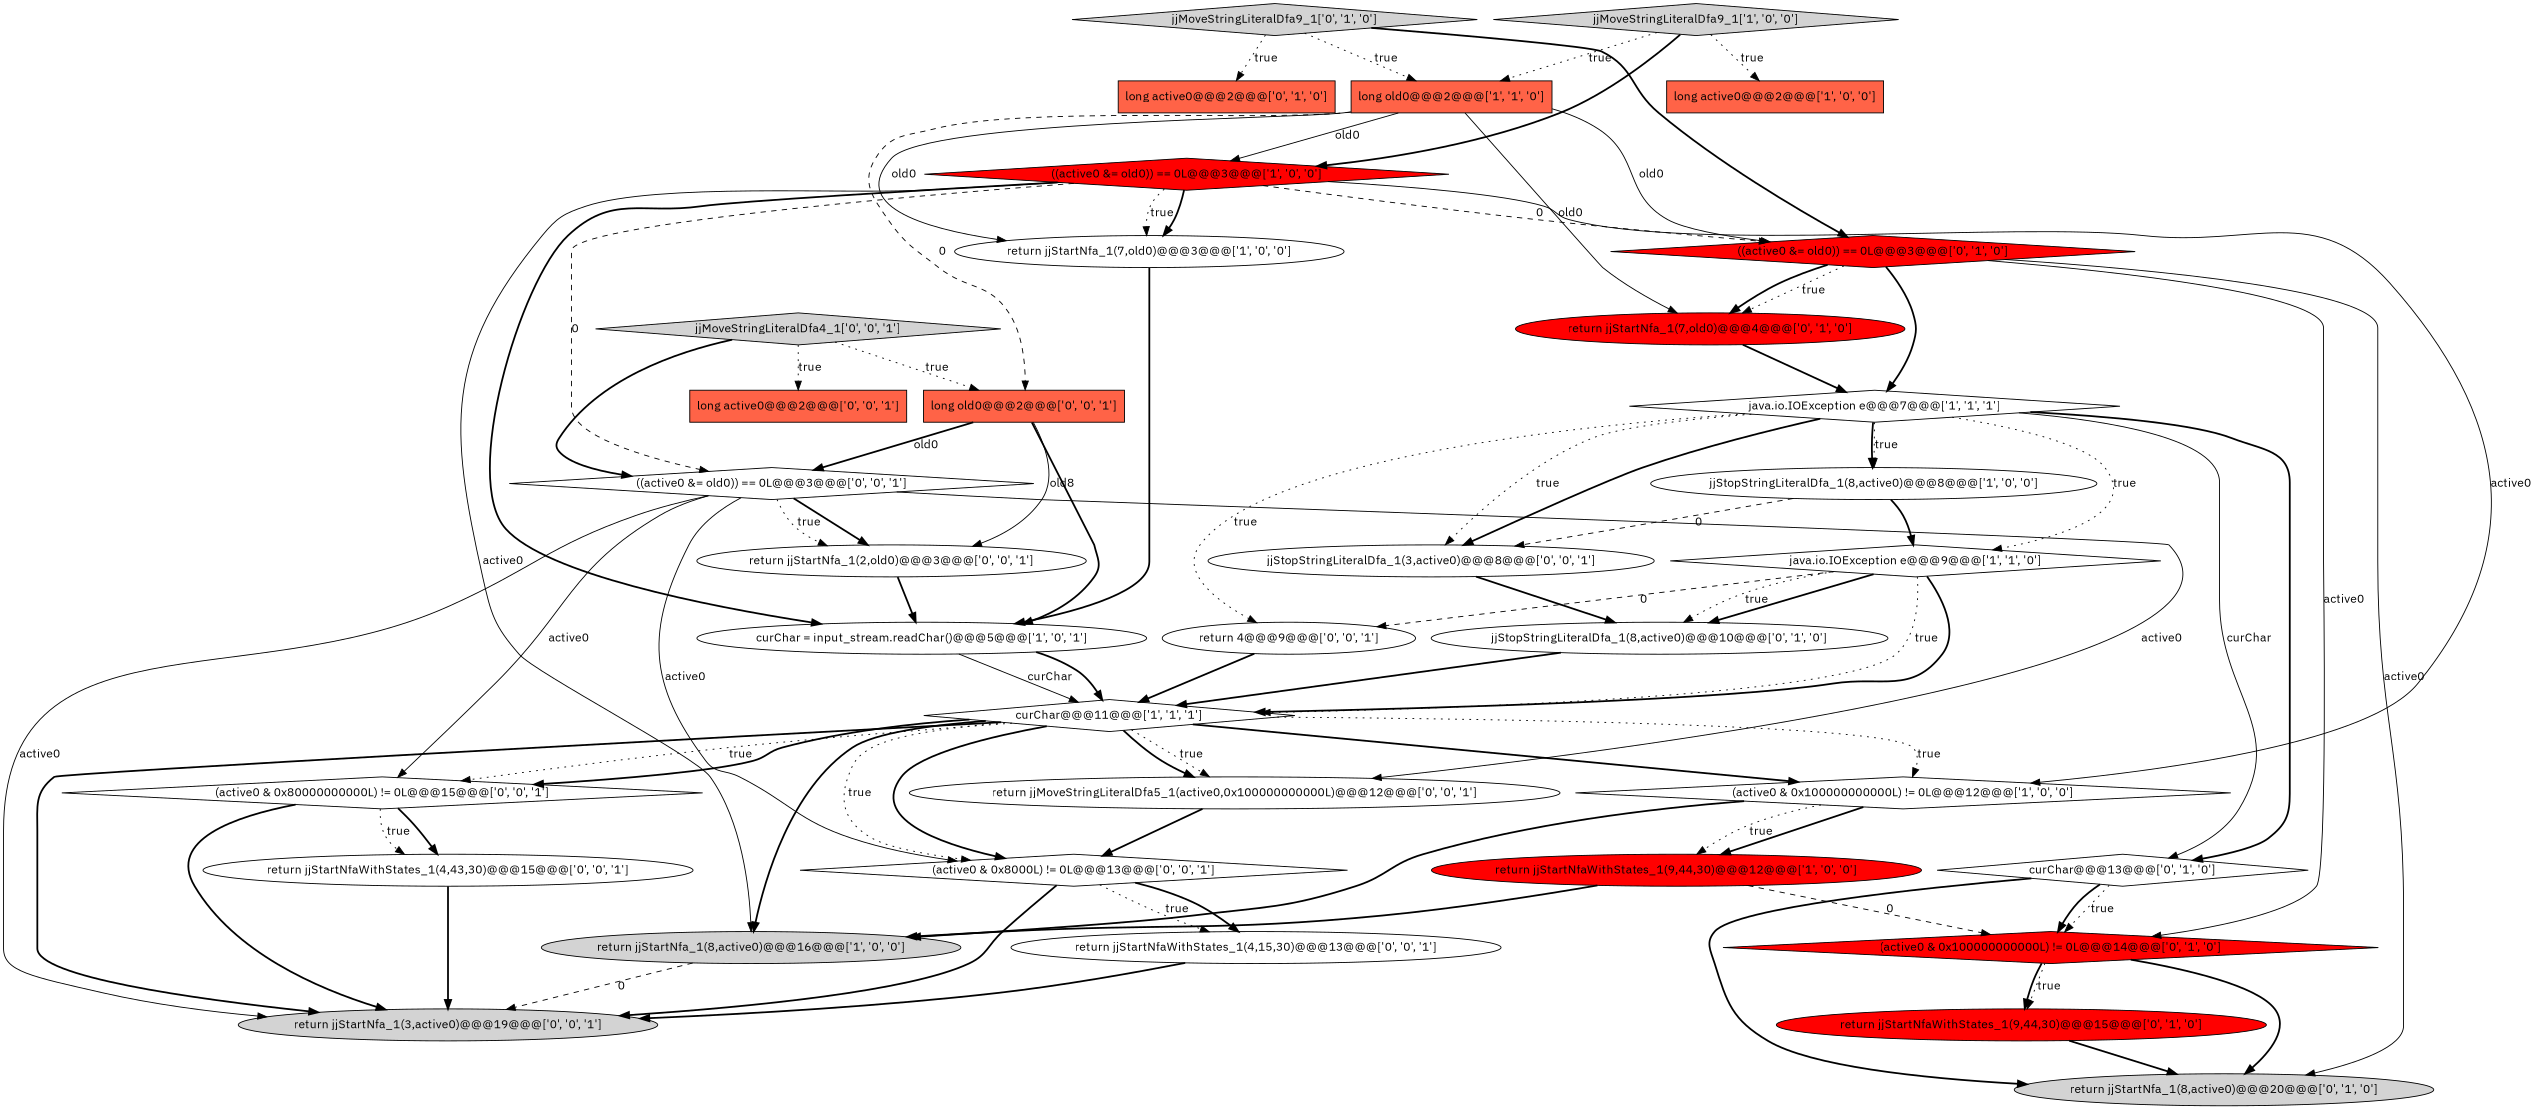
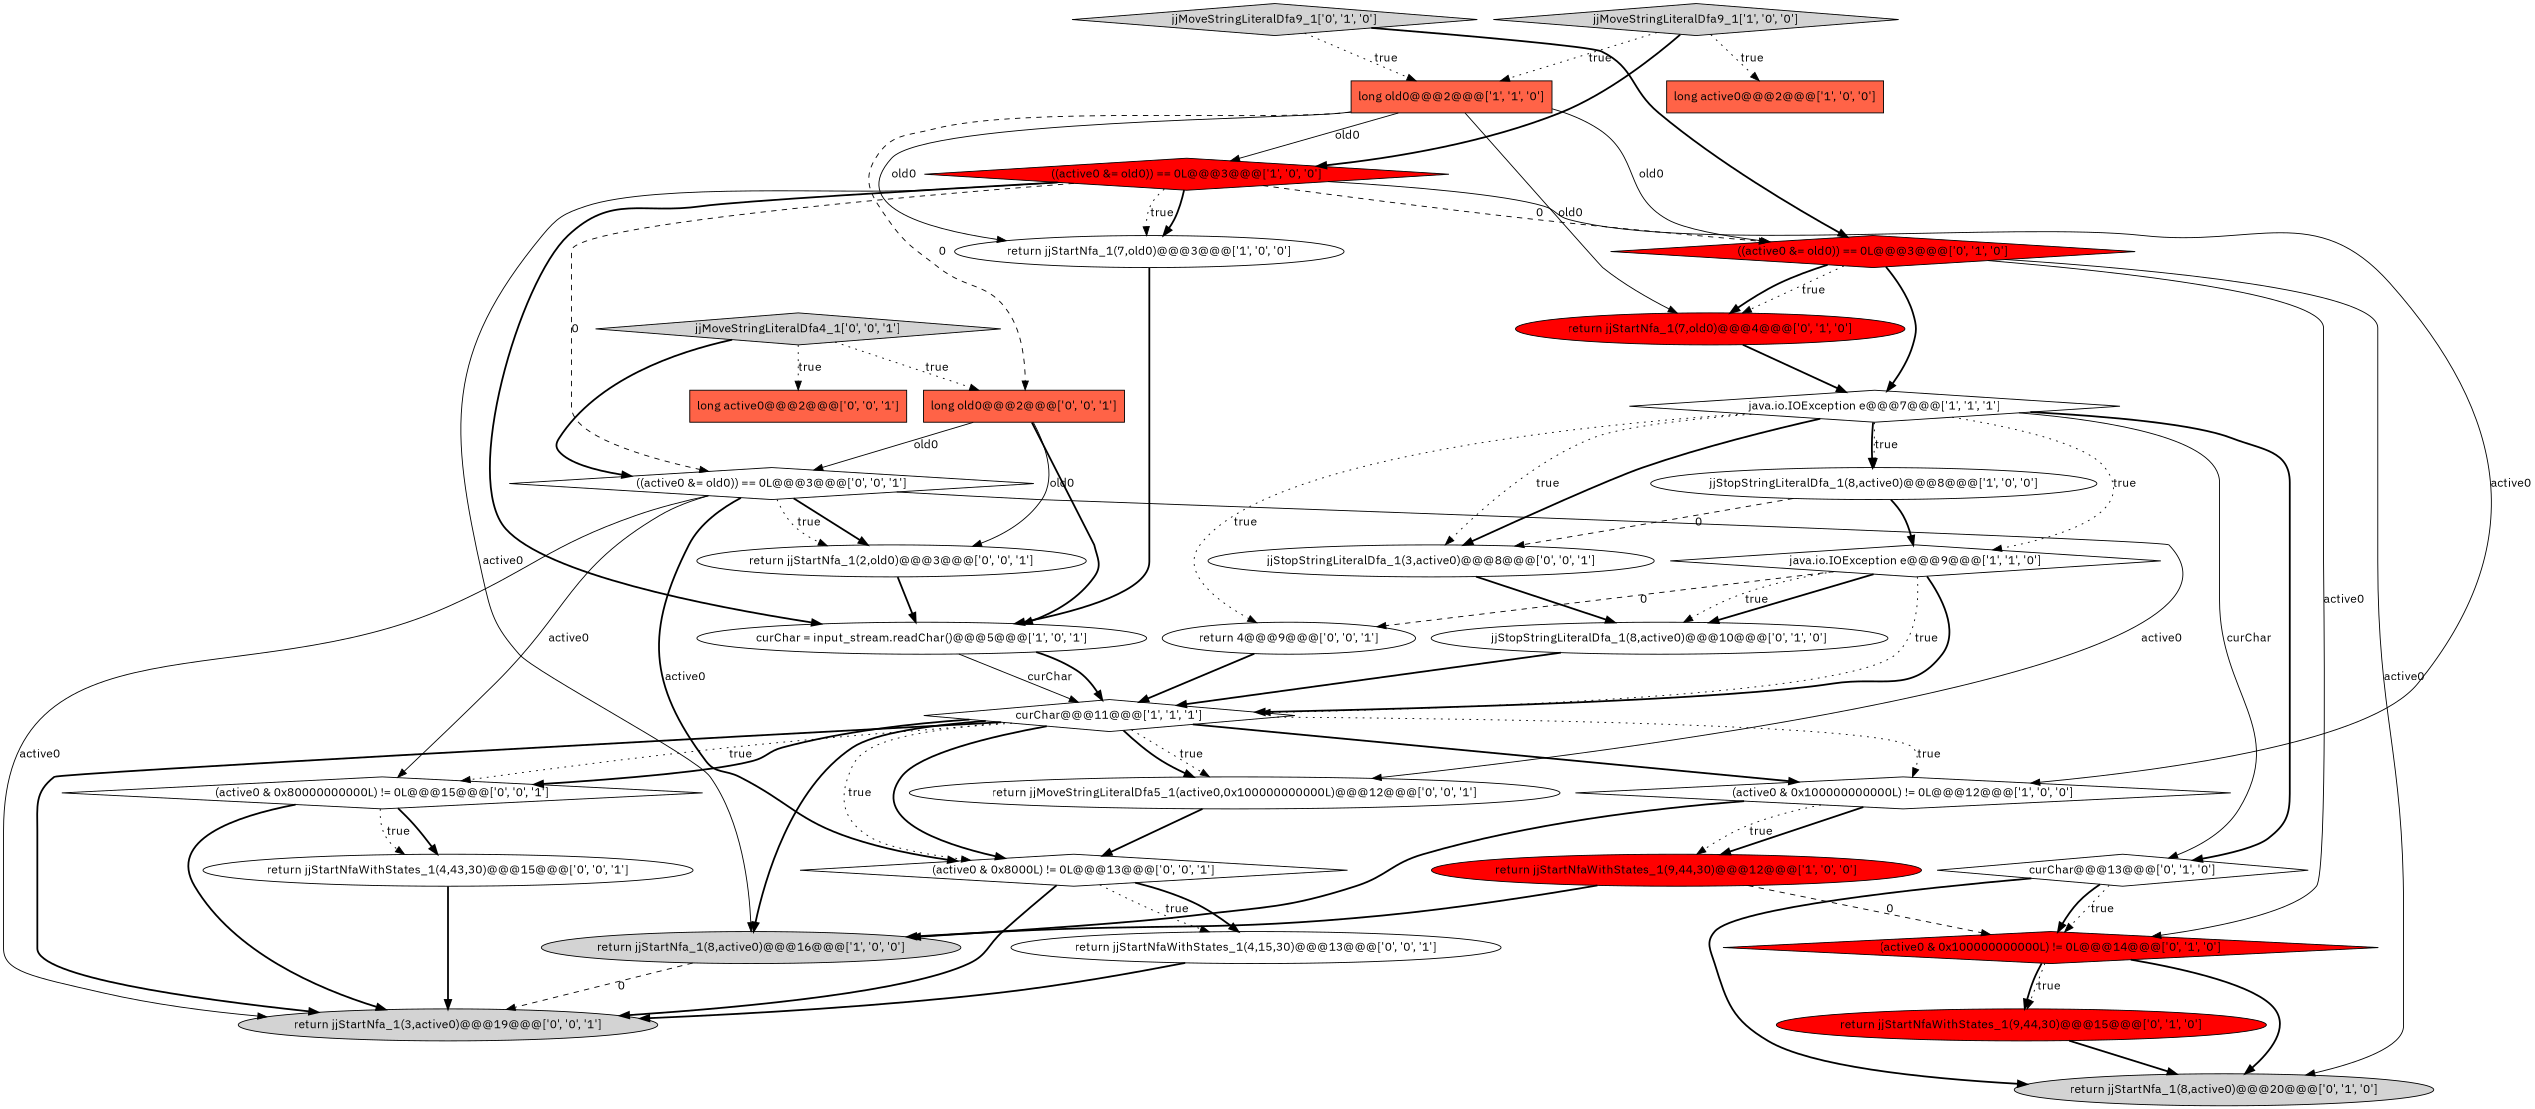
(1227, 97) -> none
(898, 445) -> (898, 445)
(1062, 484) -> (1062, 484)
(695, 745) -> (695, 745)
